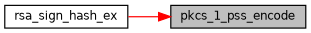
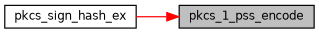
(66, 17) -> (70, 17)
